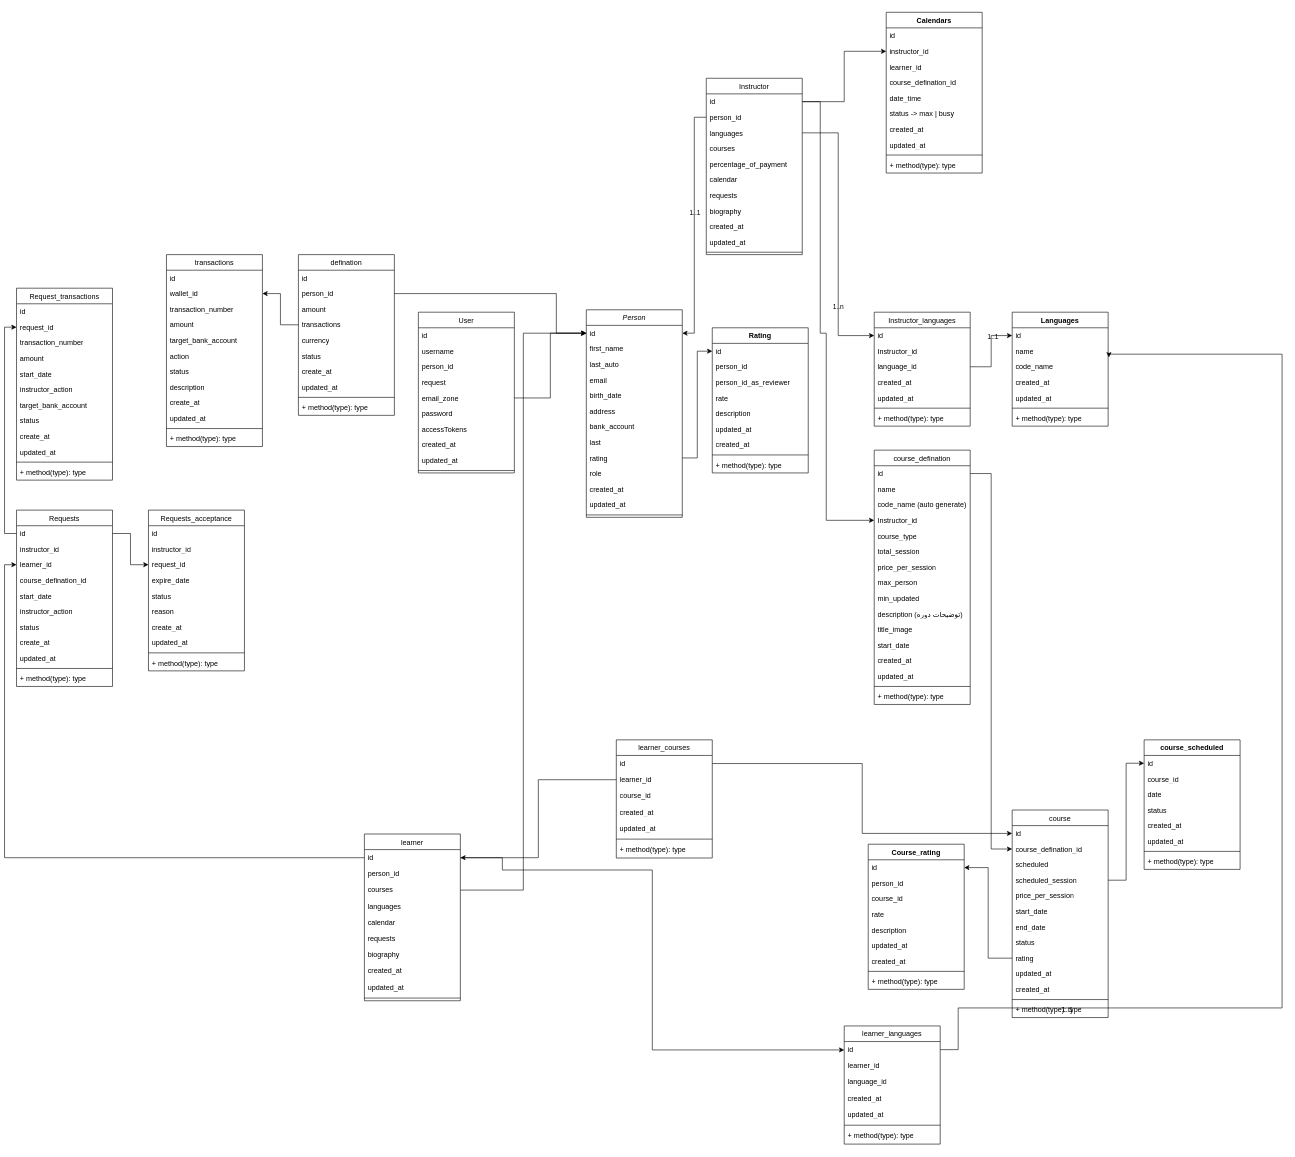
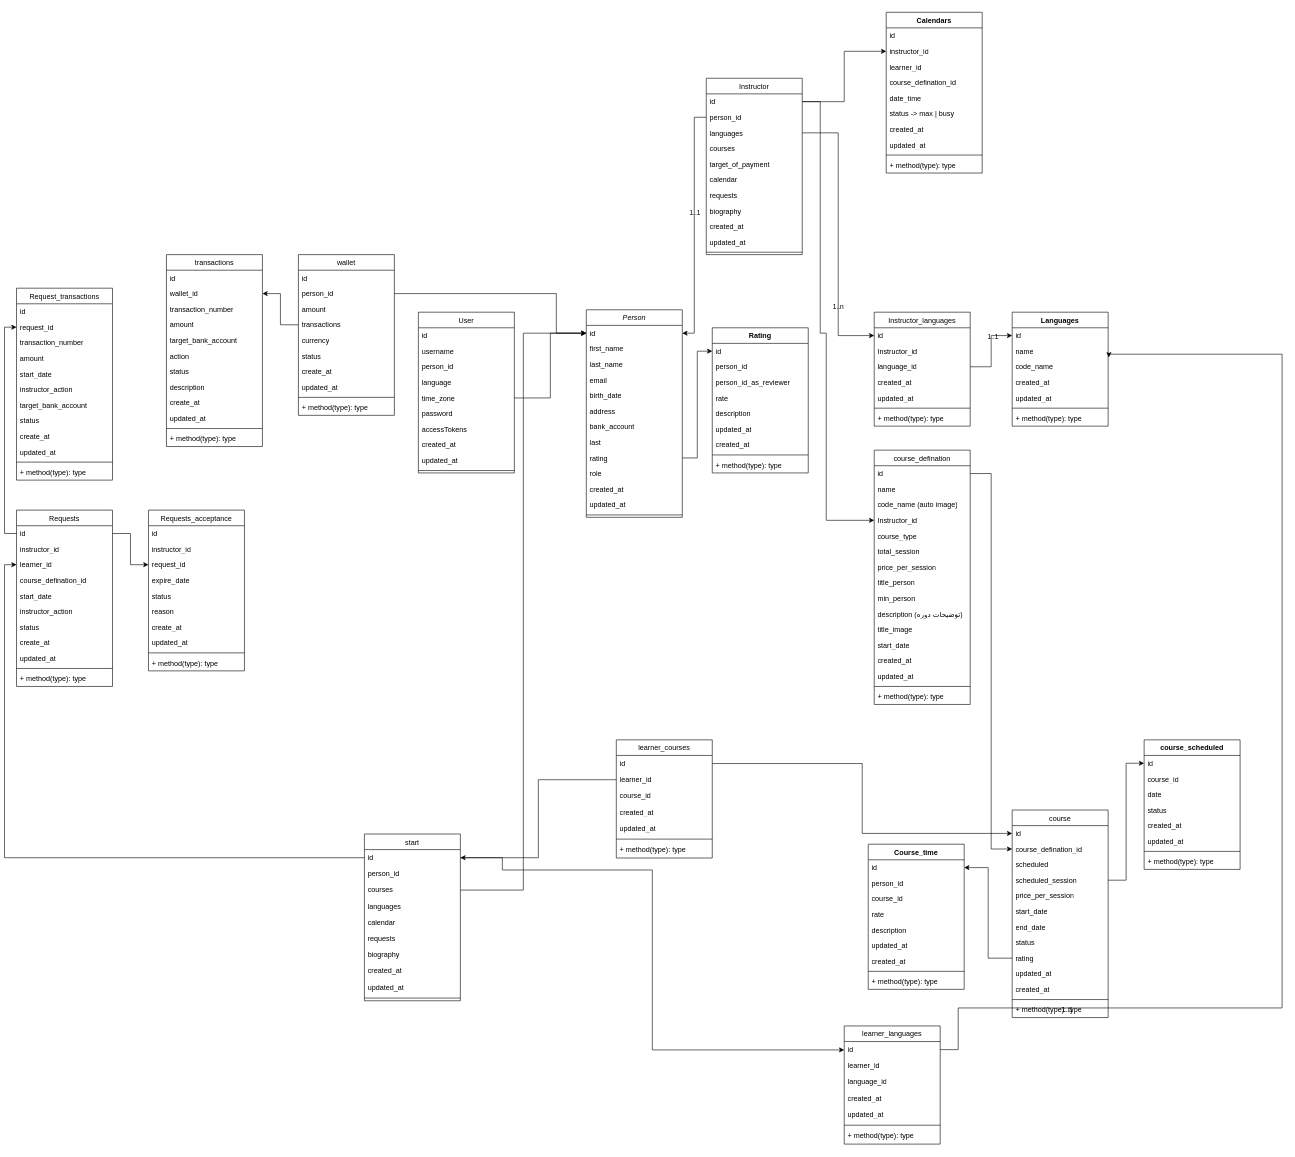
(752, 164) -> (744, 164)
(347, 263) -> (347, 263)
(607, 365) -> (607, 365)
(436, 383) -> (437, 383)
(440, 398) -> (439, 398)
(923, 510) -> (920, 506)
(898, 584) -> (900, 584)
(899, 599) -> (897, 599)
(412, 842) -> (412, 842)
(917, 853) -> (917, 853)
